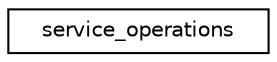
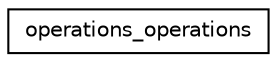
(138, 31) -> (138, 31)
